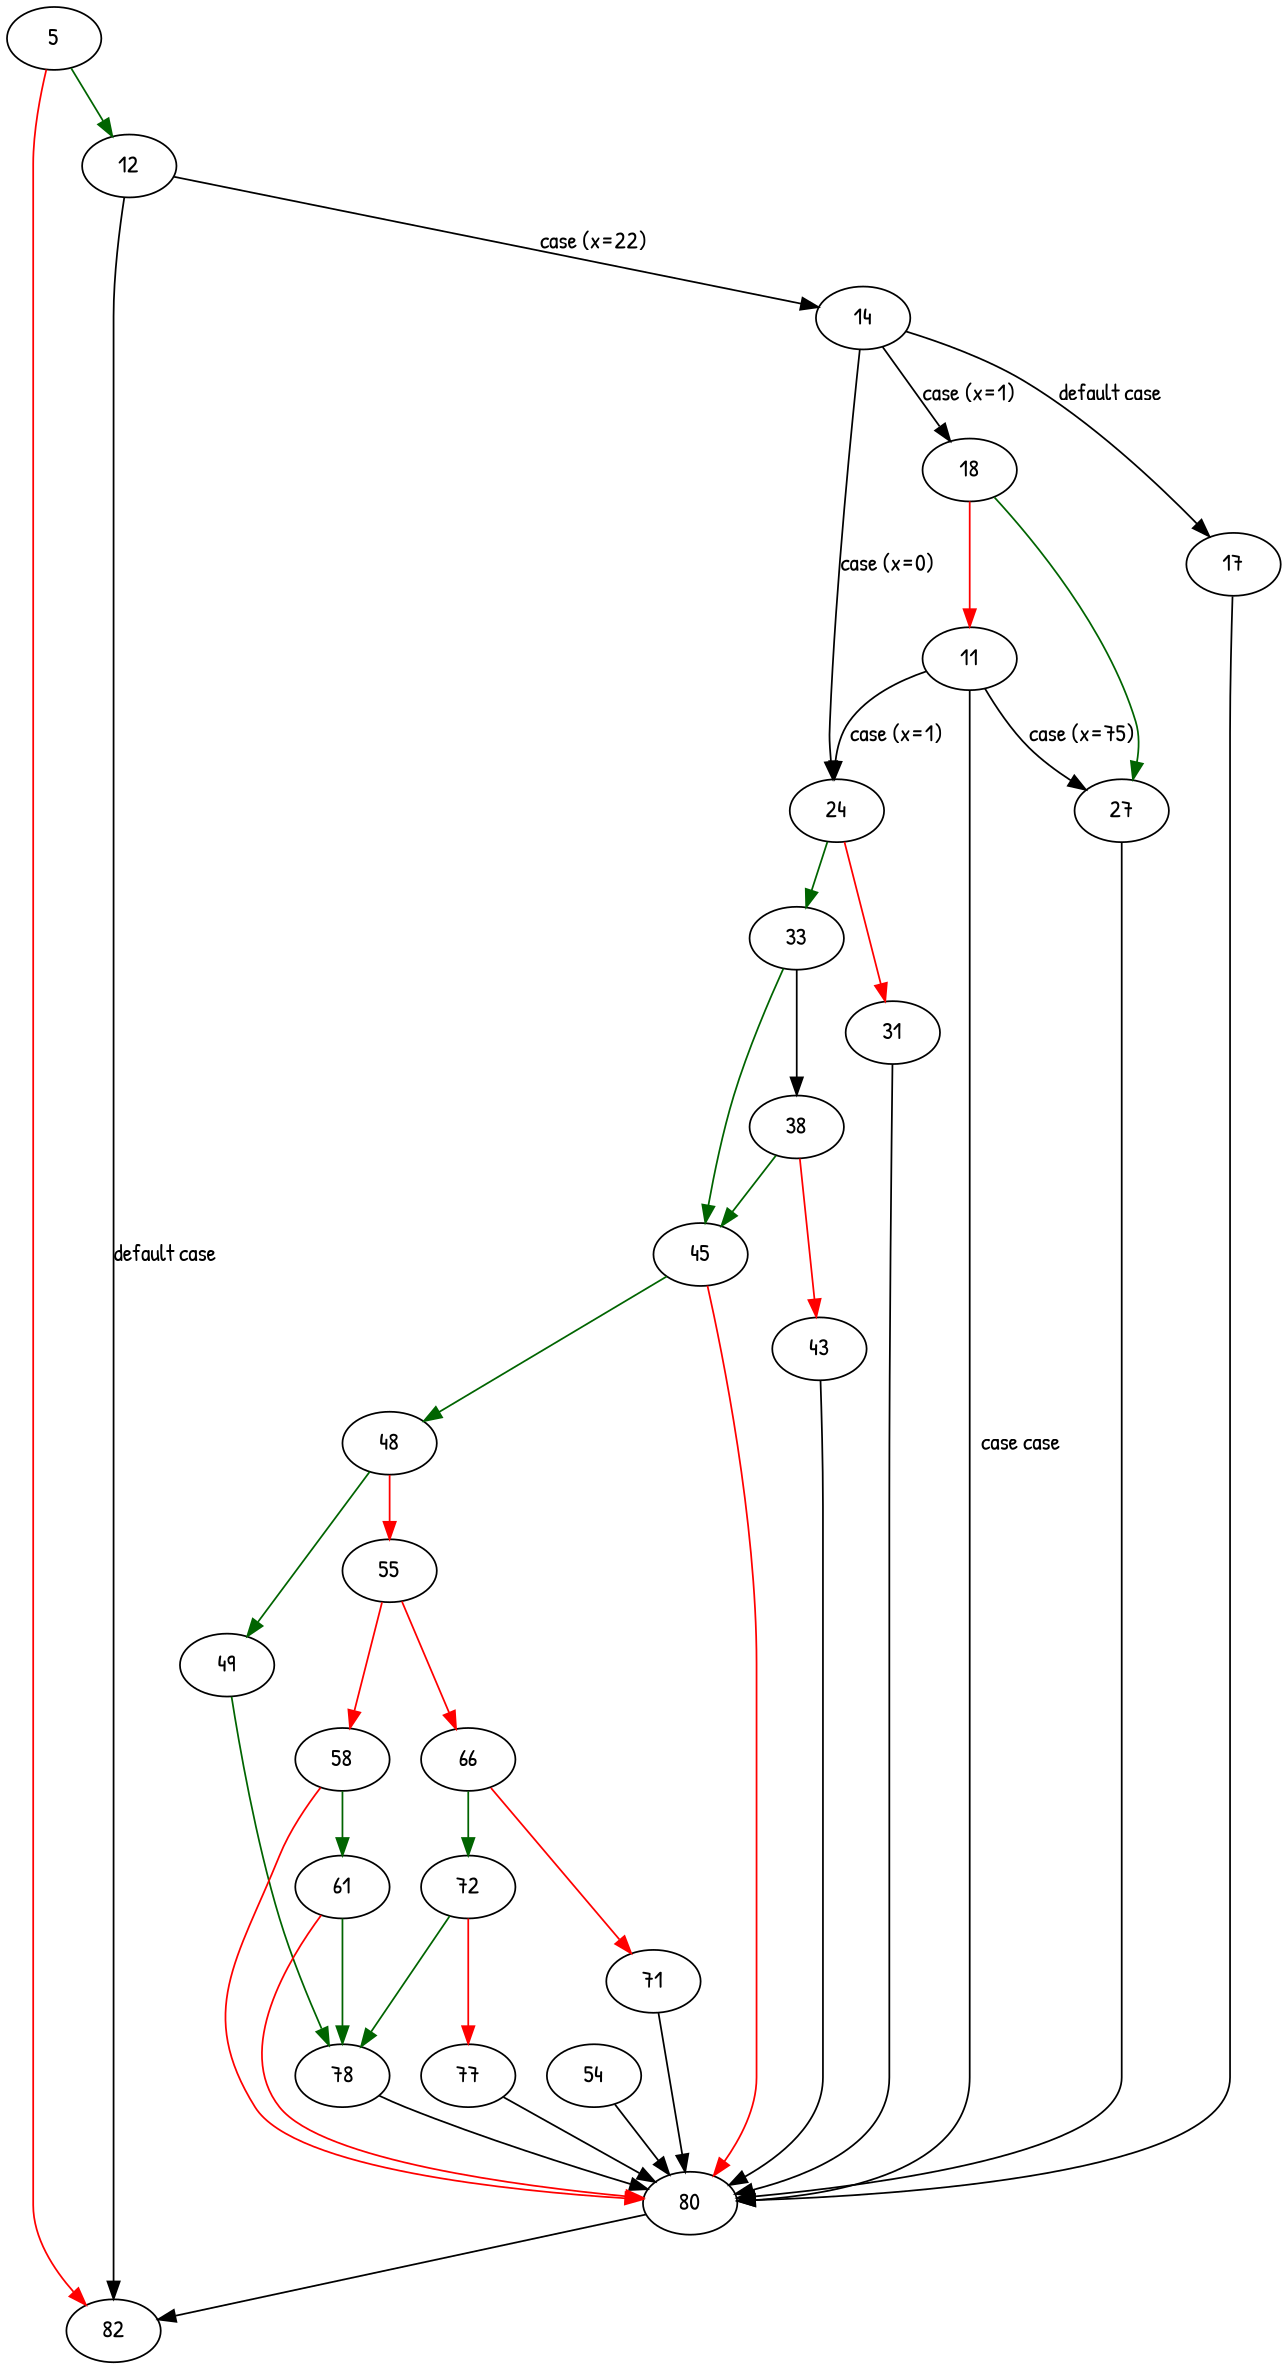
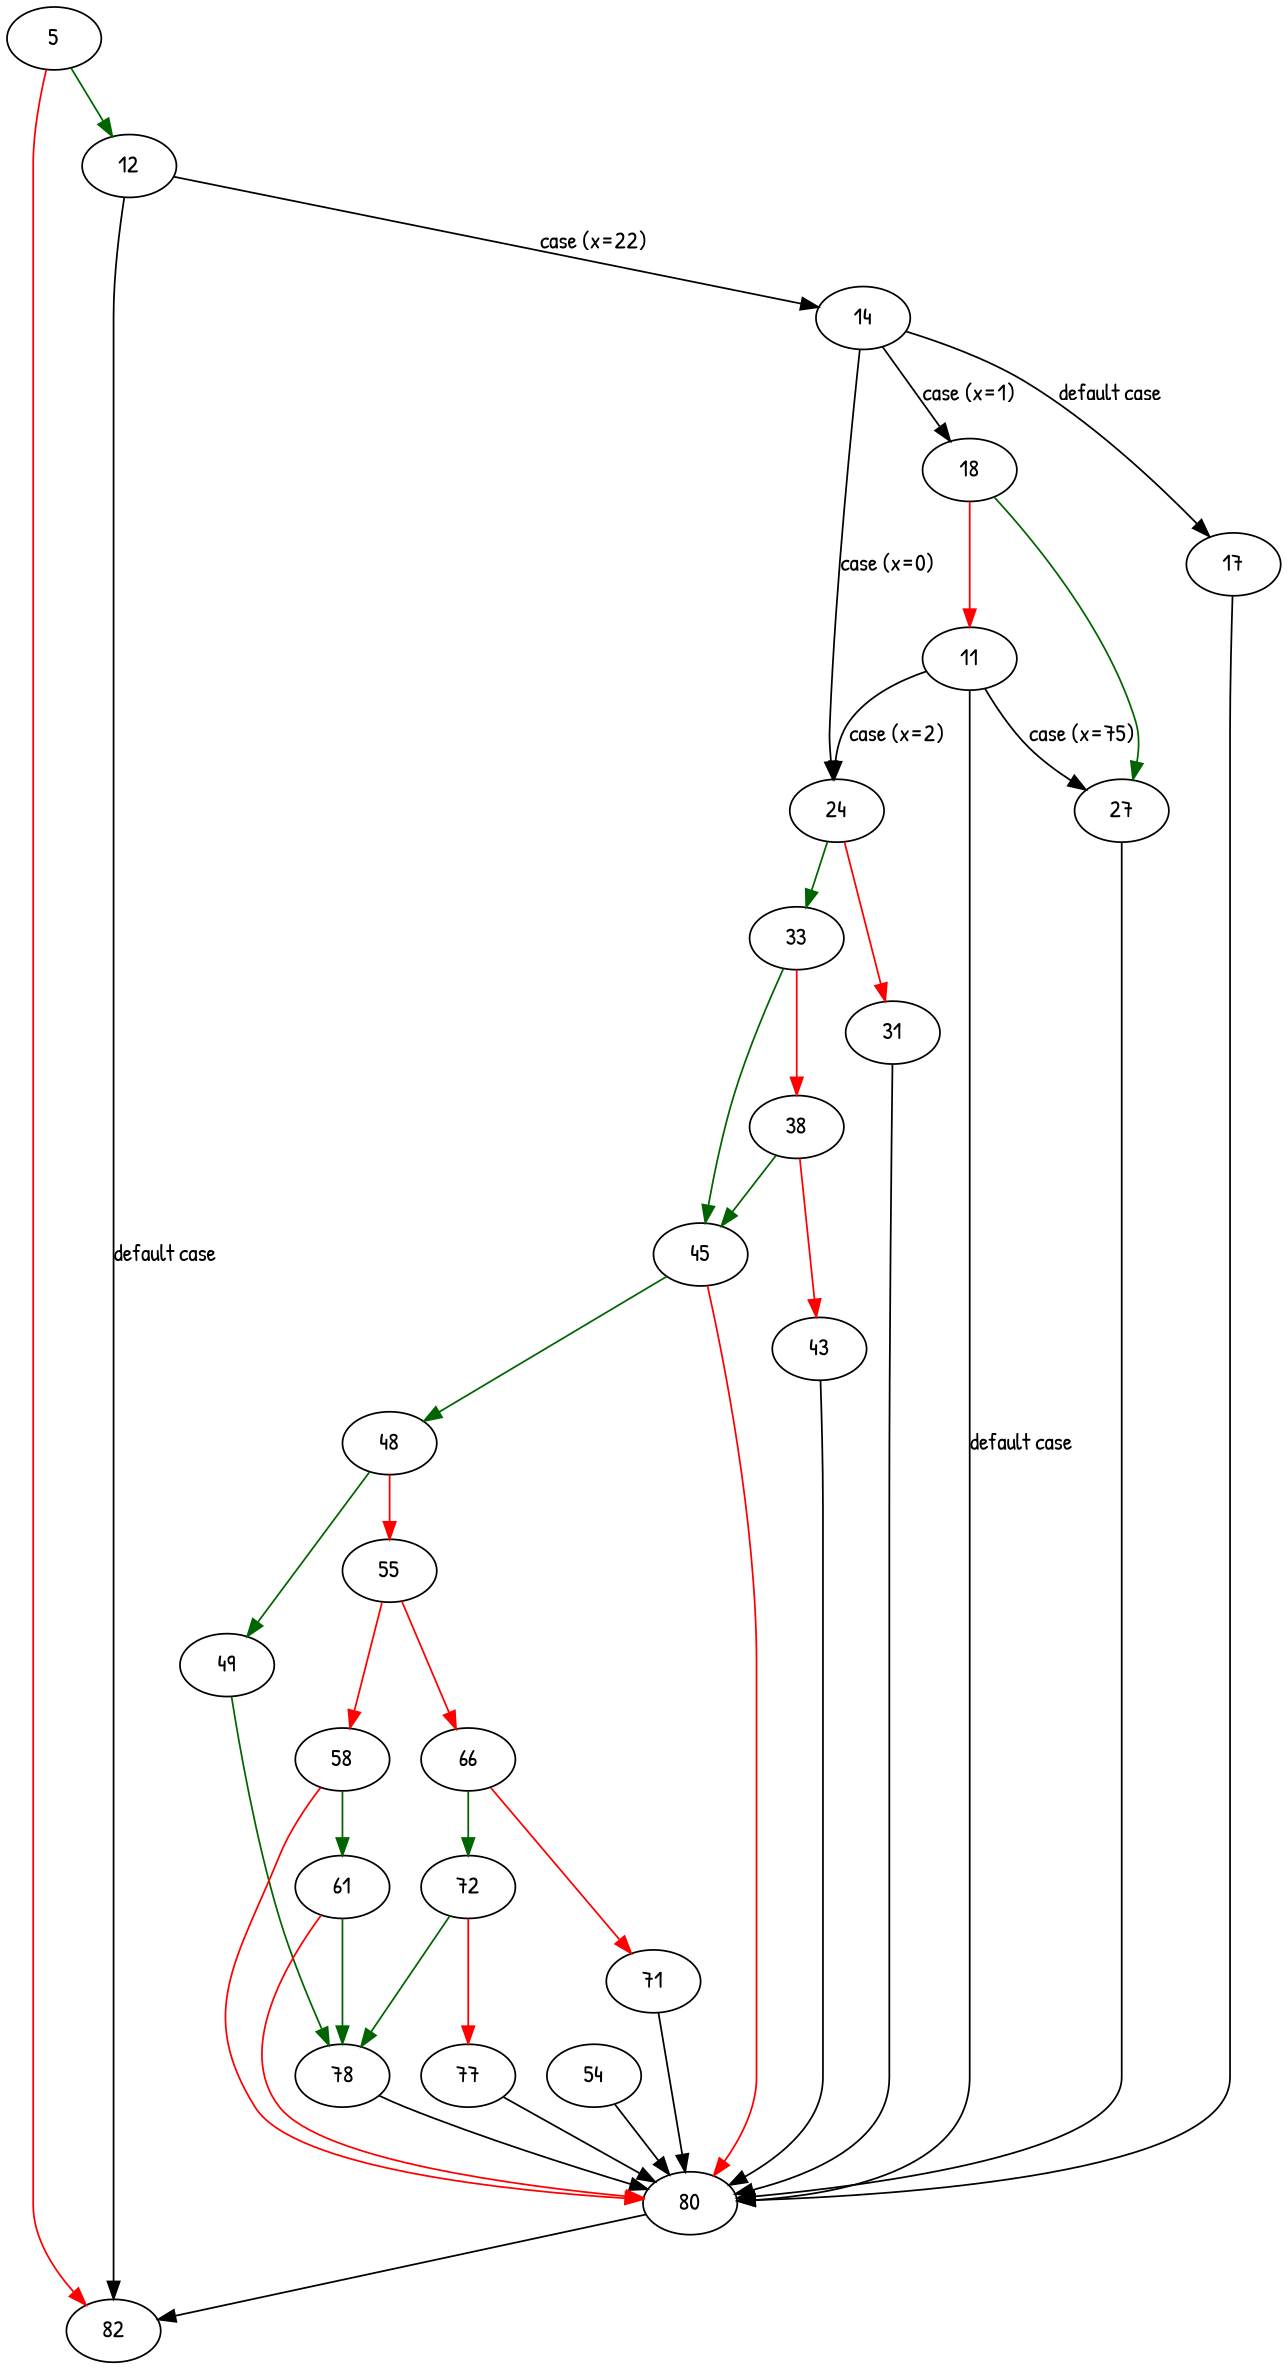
(897, 735) -> (897, 735)
(797, 1024) -> (797, 1024)
(1021, 1443) -> (1021, 1443)
